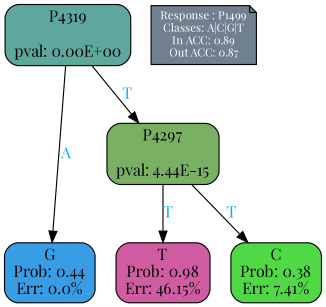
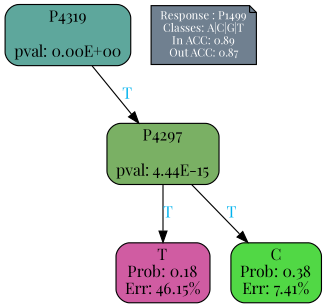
(50, 273) -> none
(163, 273) -> (163, 273)
